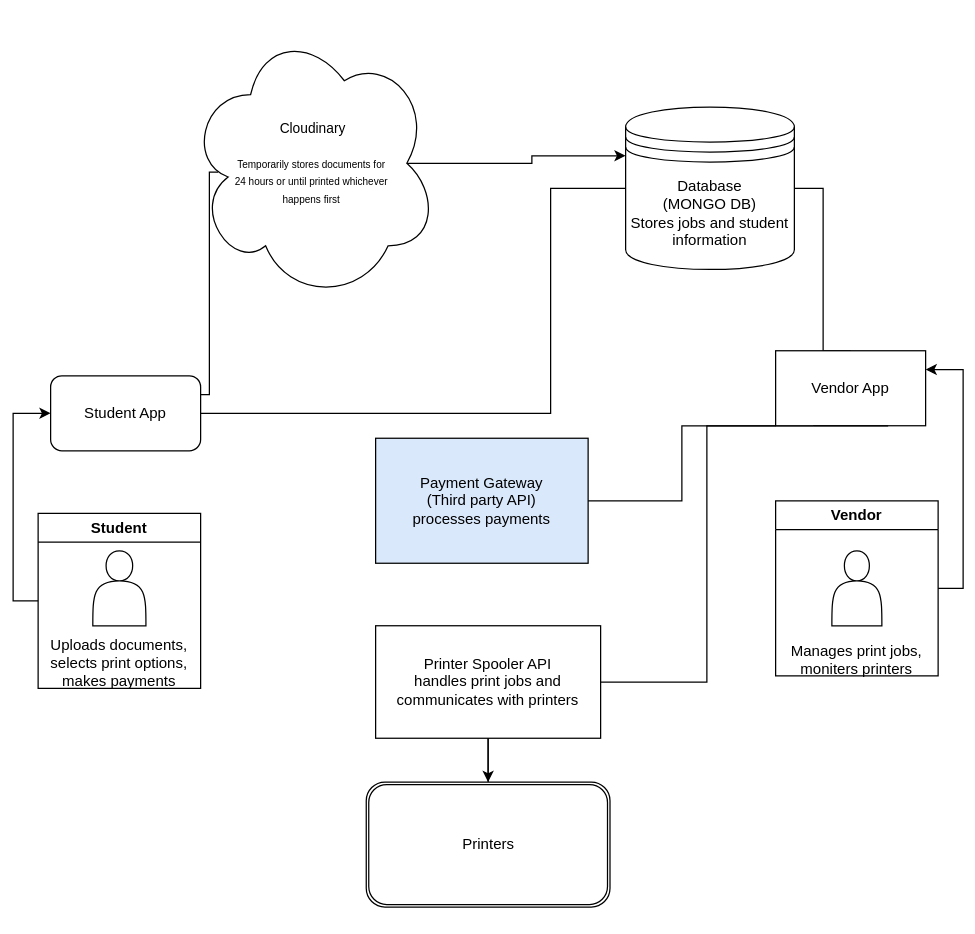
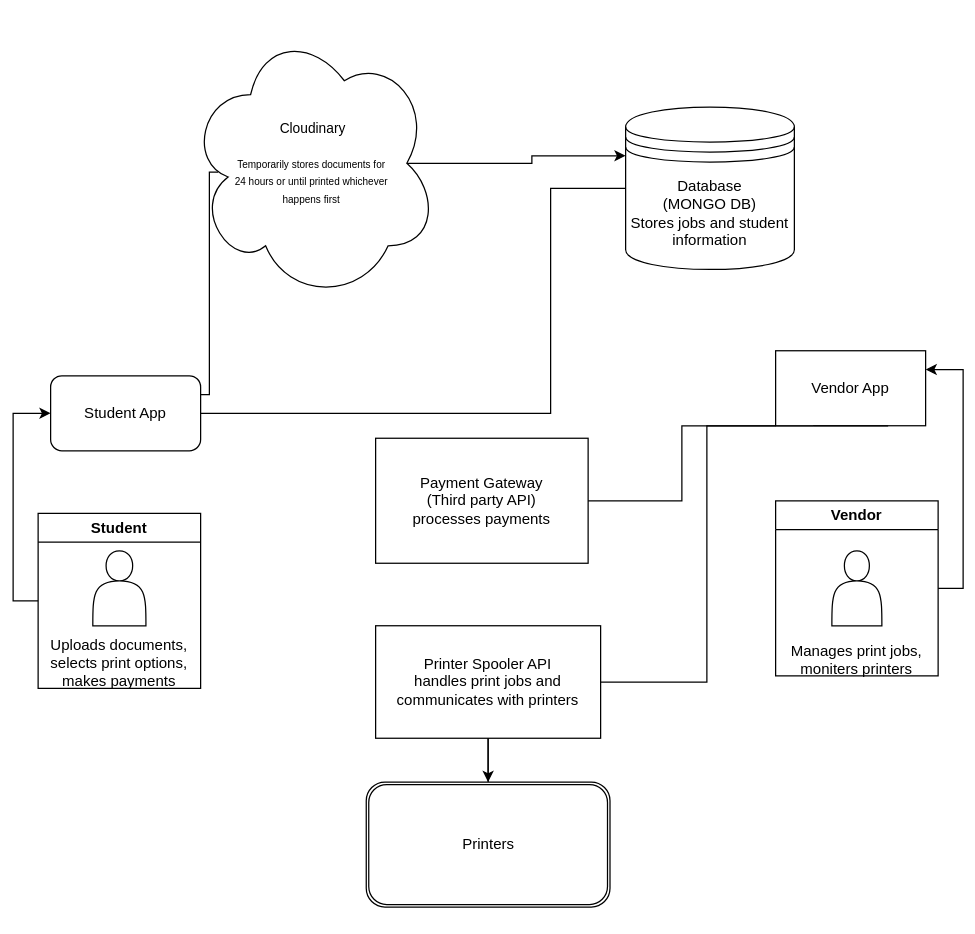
(823, 256) -> none
(482, 501) -> (482, 501)
